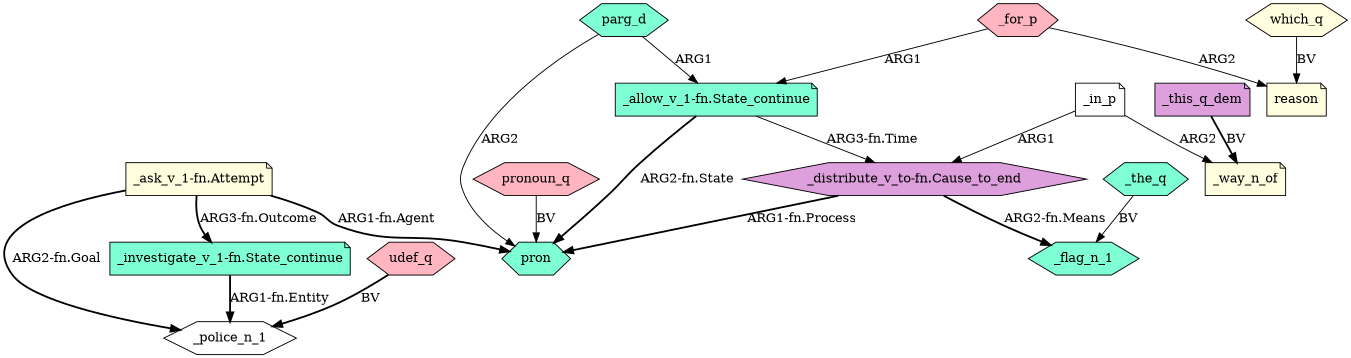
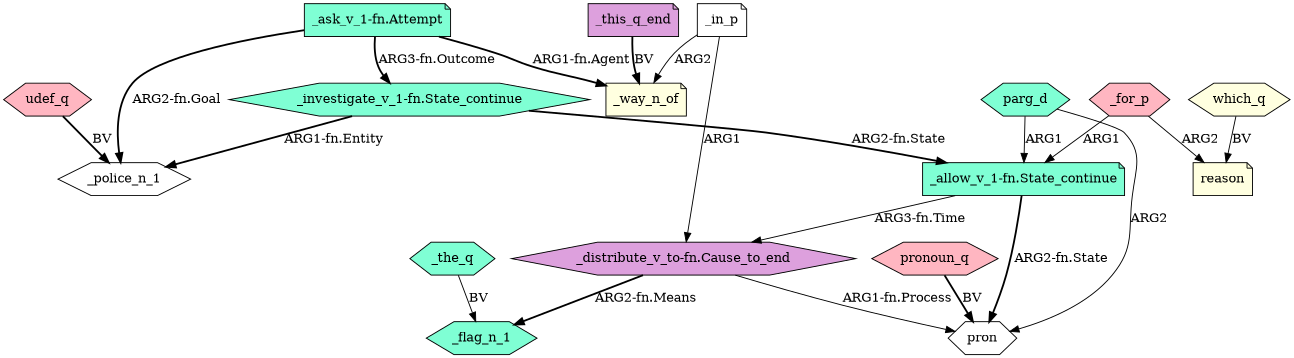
(1202, 100) -> (633, 20)
none -> (734, 129)
(199, 179) -> (377, 20)
(536, 214) -> (956, 294)
(706, 223) -> (840, 305)
(382, 236) -> (518, 61)
(230, 259) -> (409, 100)
(536, 259) -> (982, 338)
